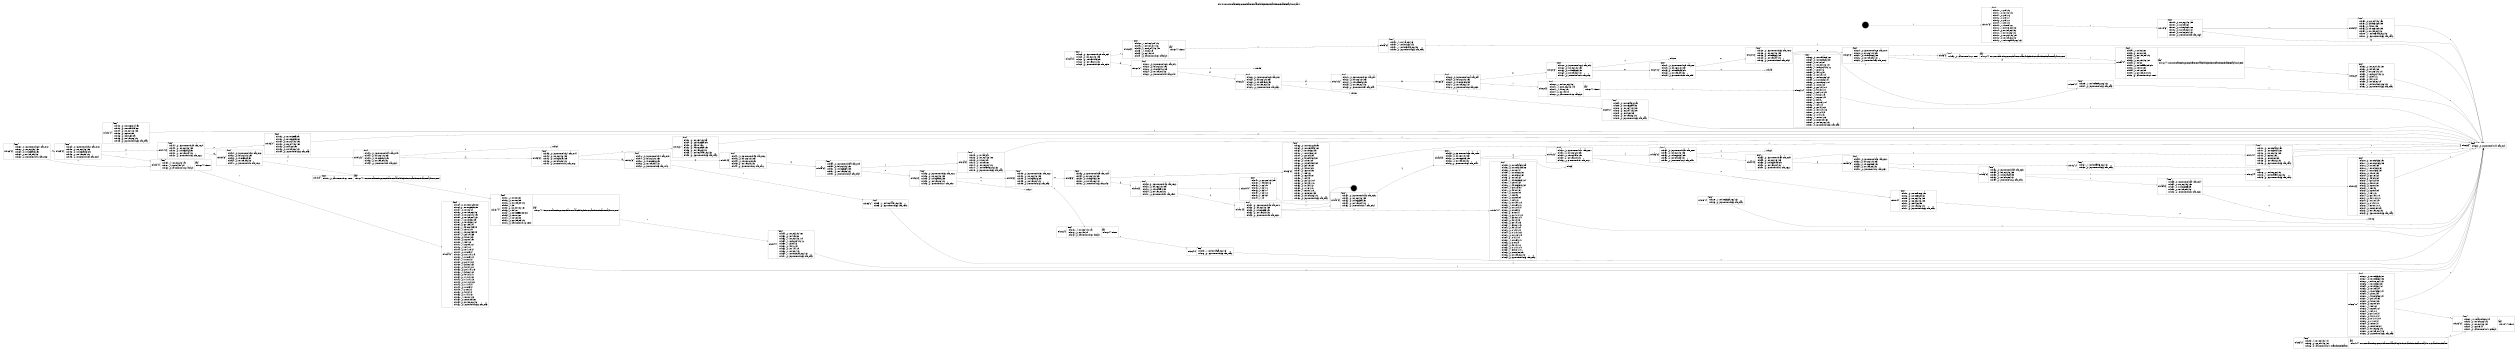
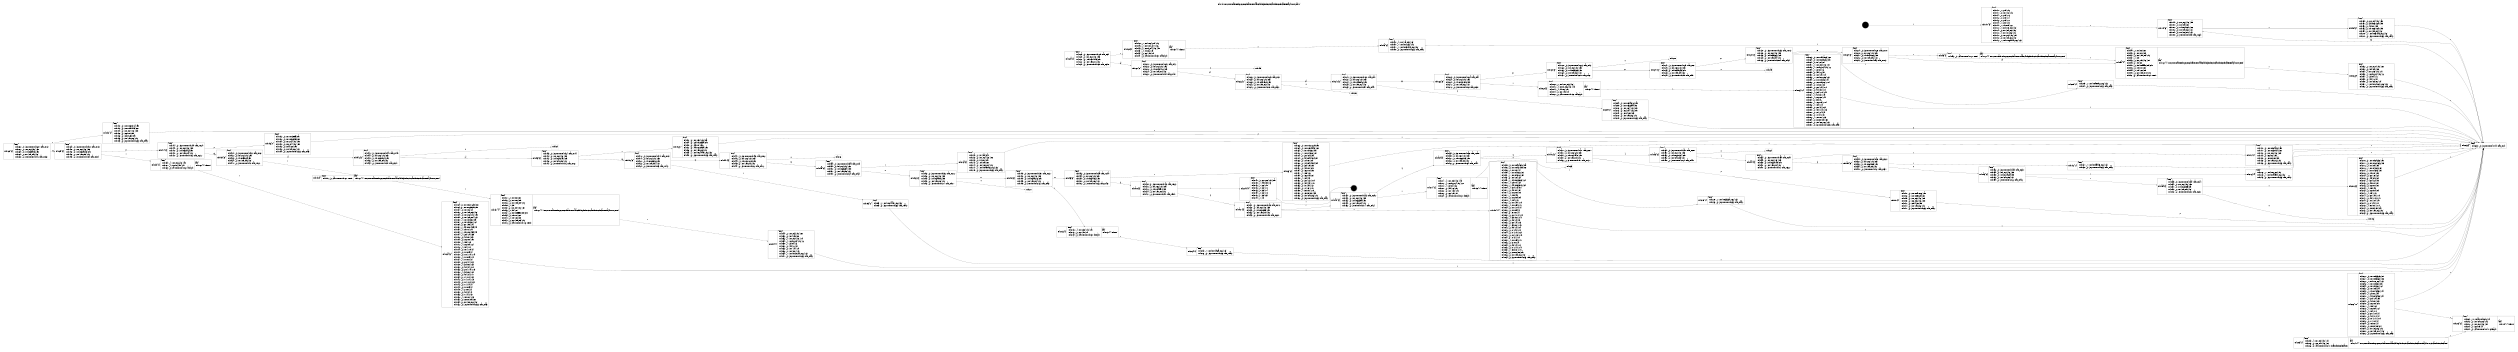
none -> (838, 157)
(98, 166) -> (76, 139)
none -> (1457, 188)
